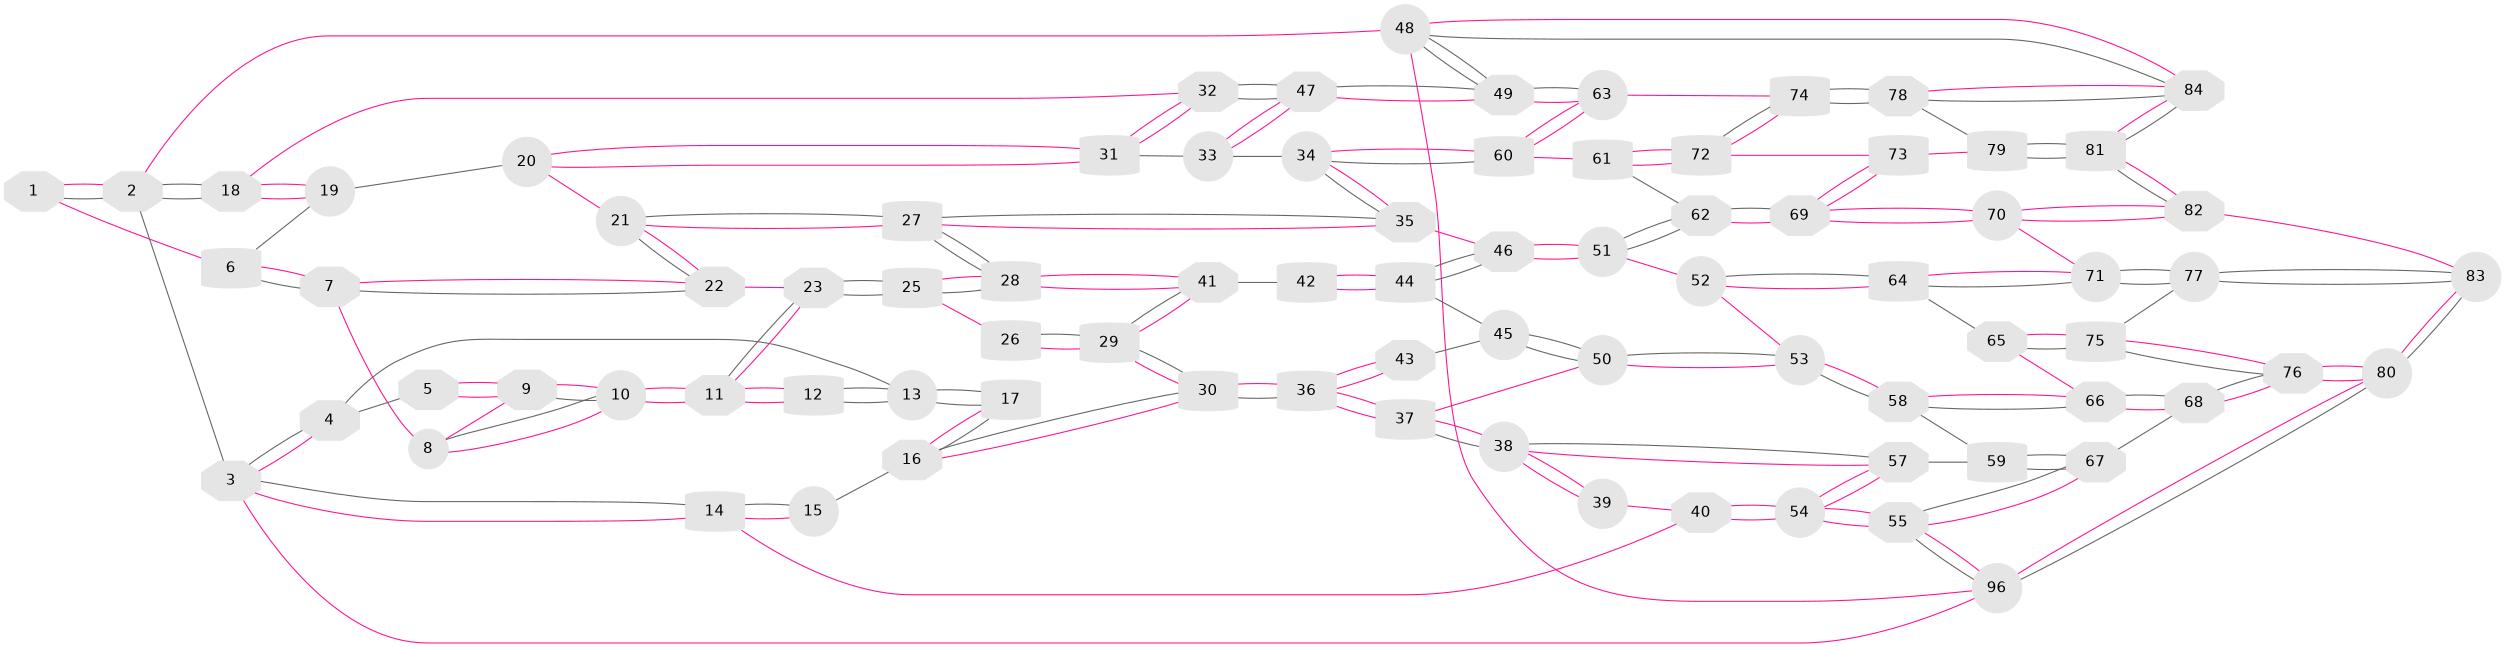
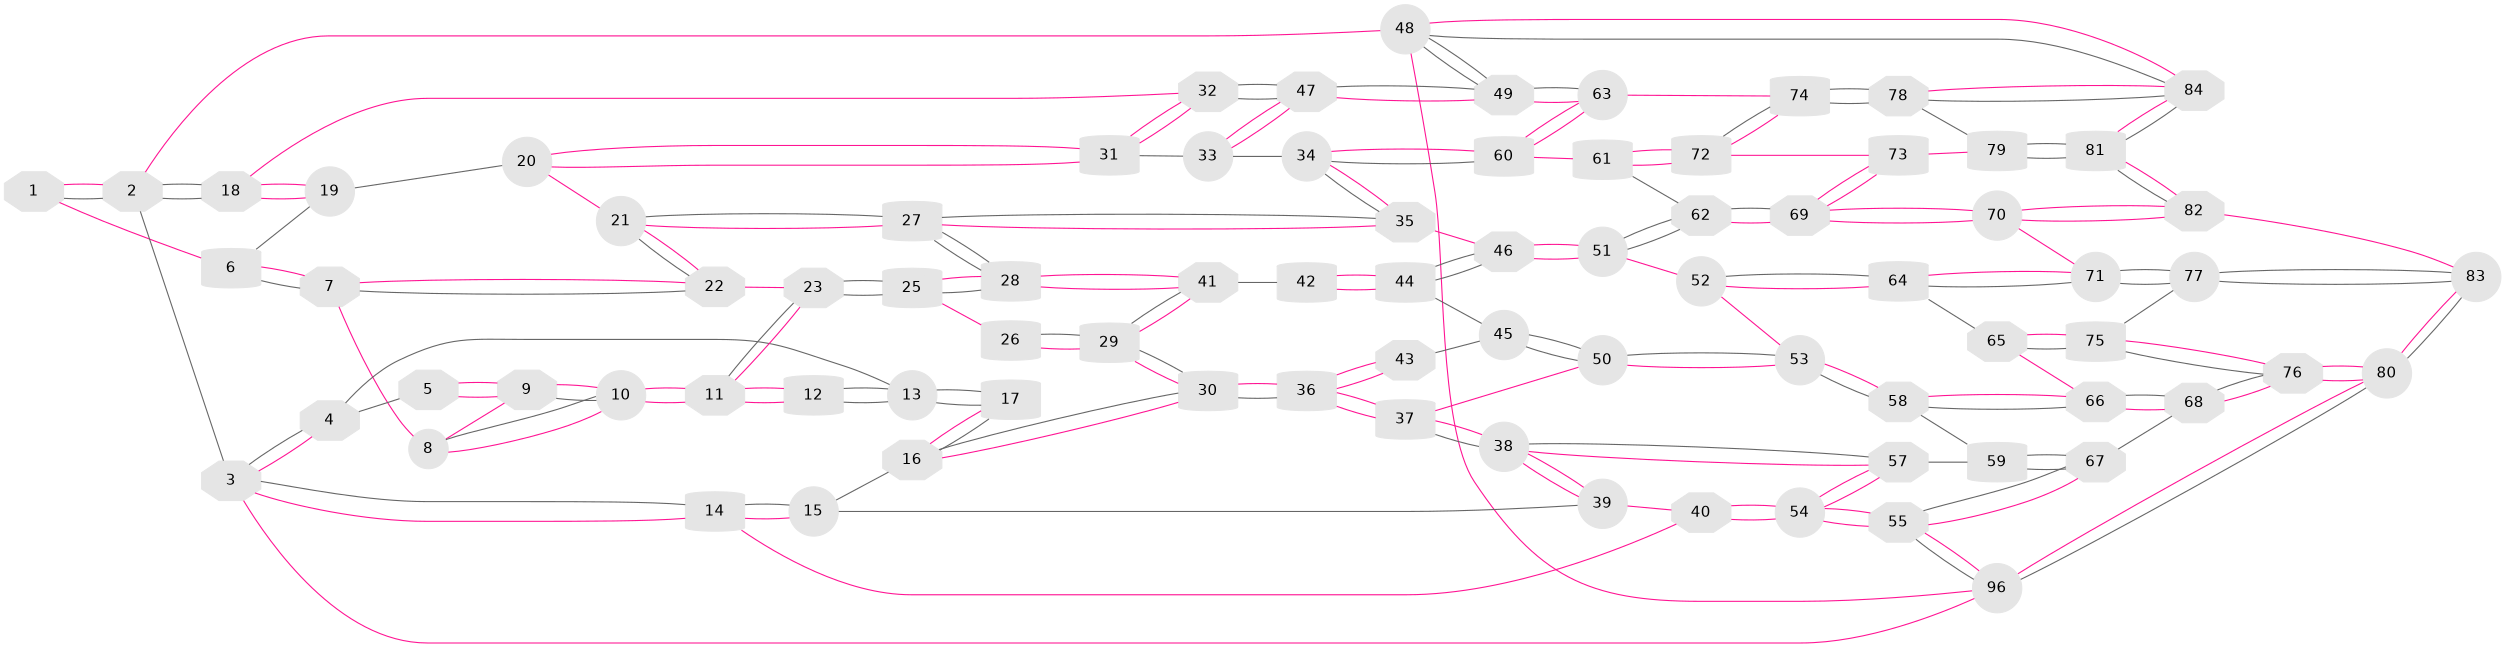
none -> (1208, 511)
